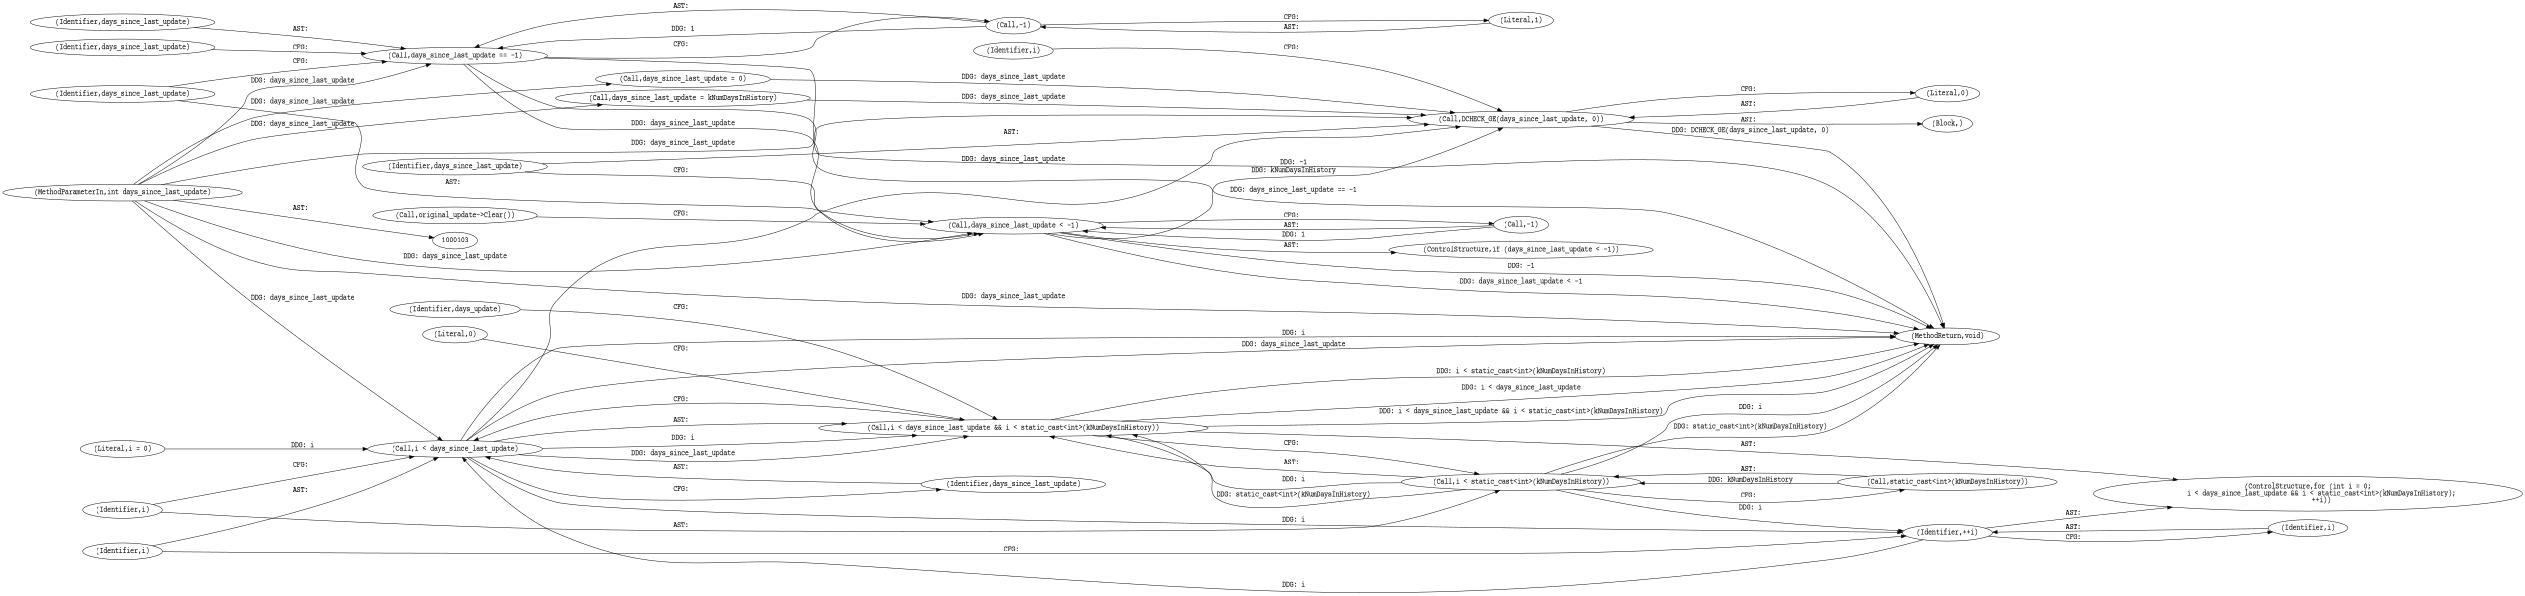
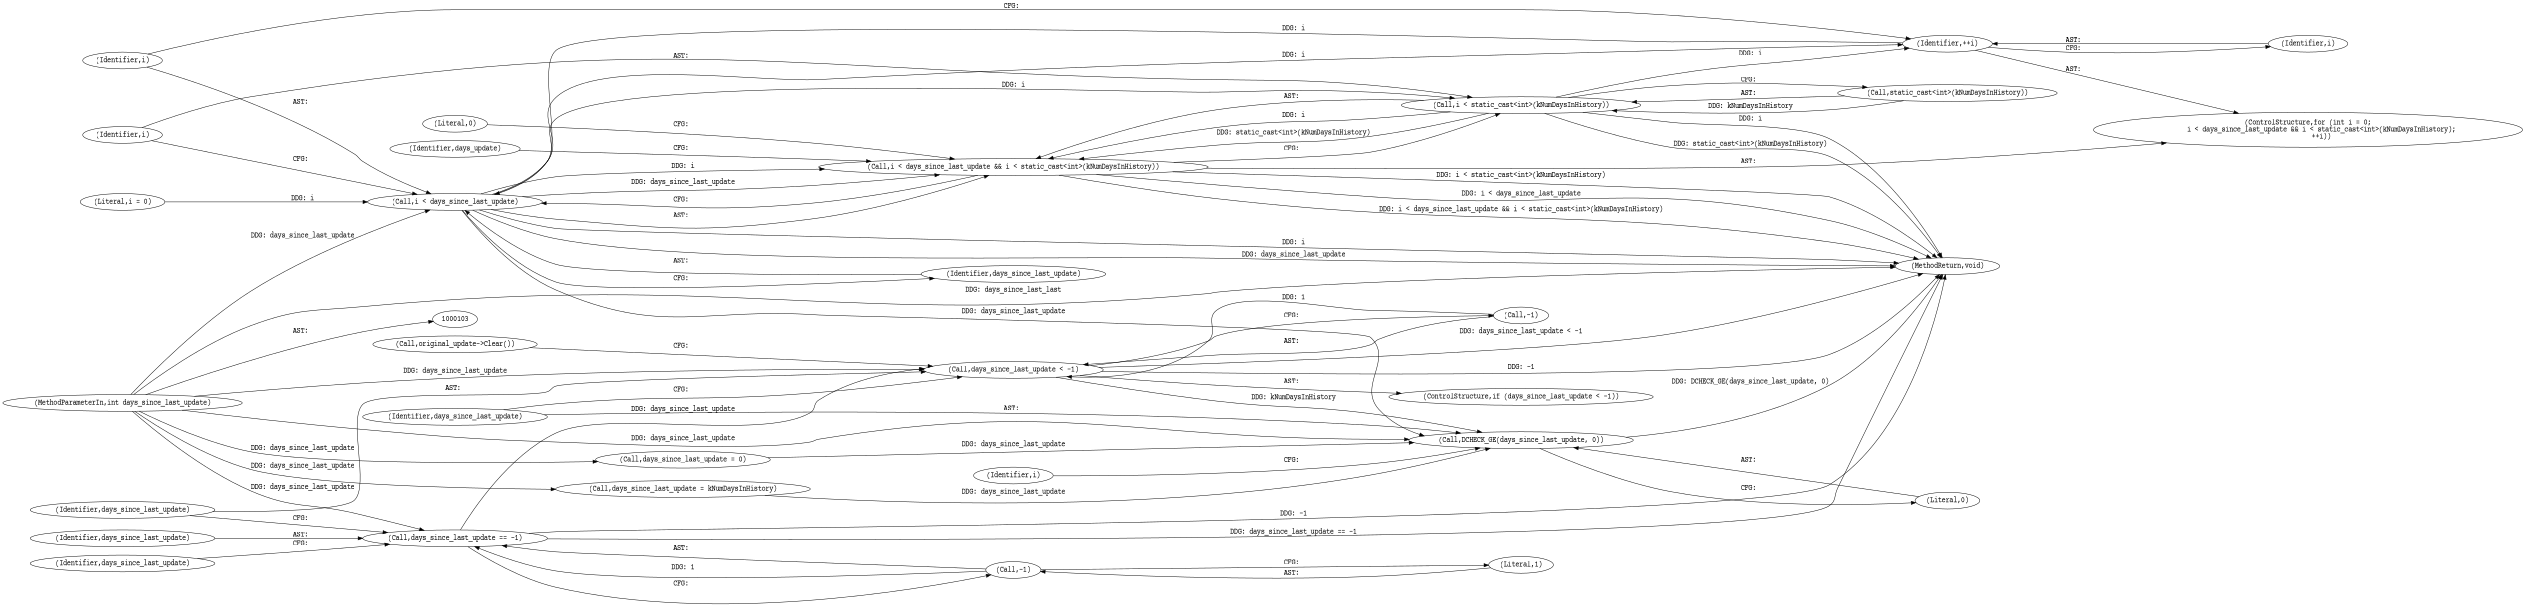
none -> (946, 89)
(1947, 124) -> none
(1013, 297) -> (1013, 290)
